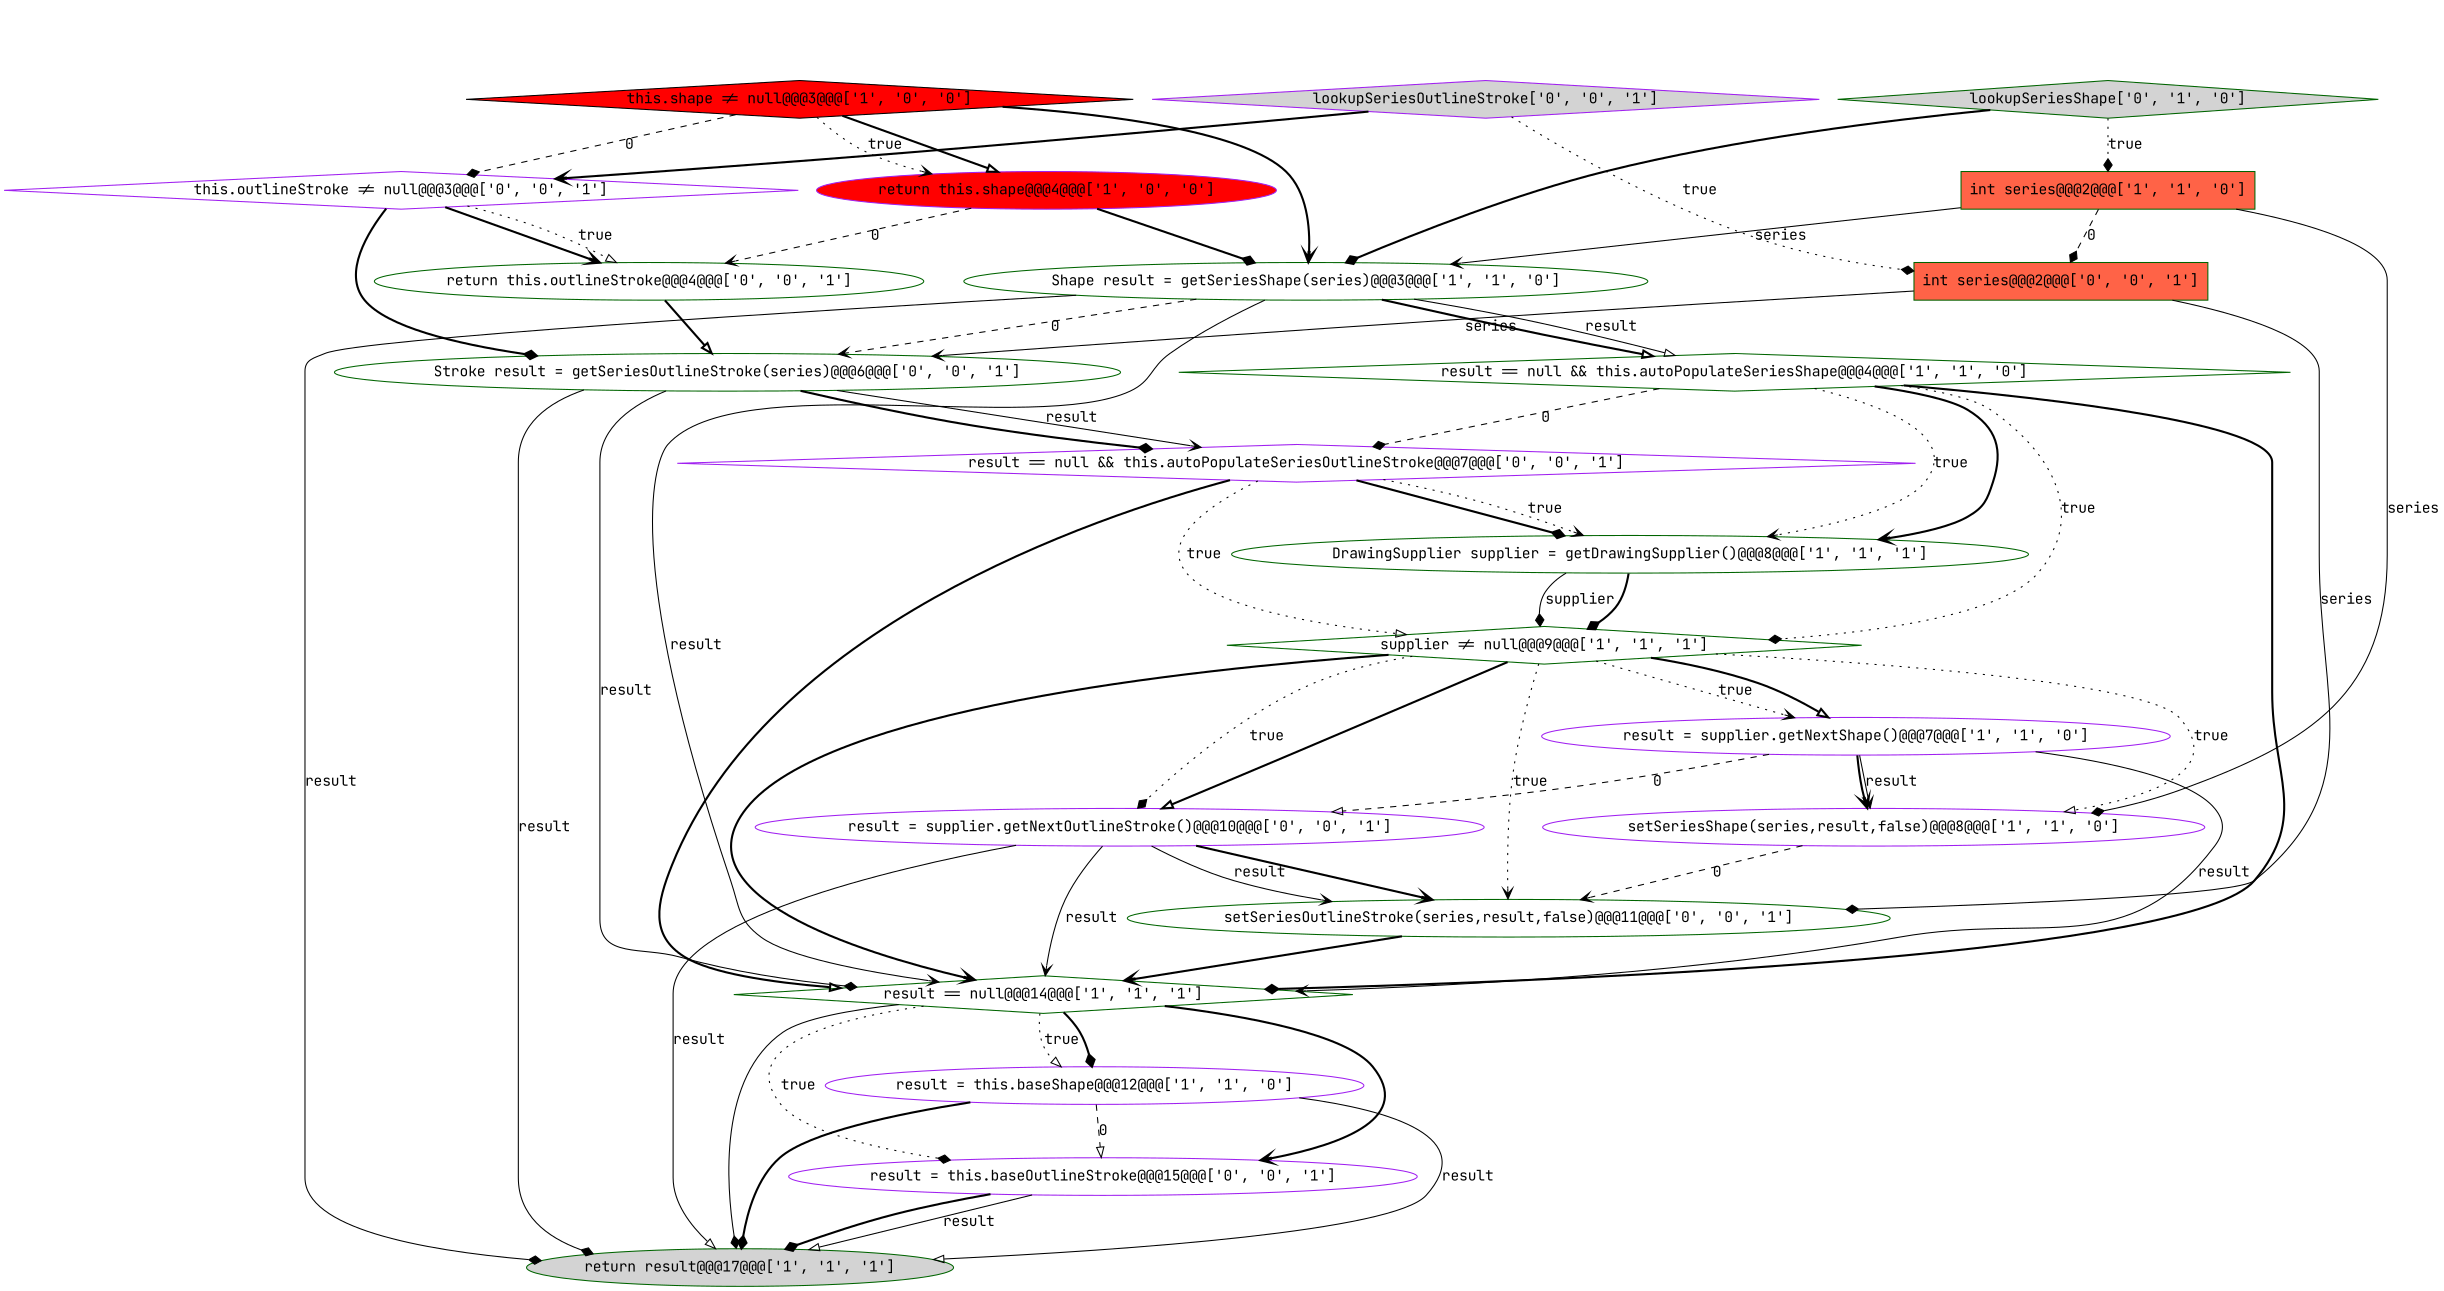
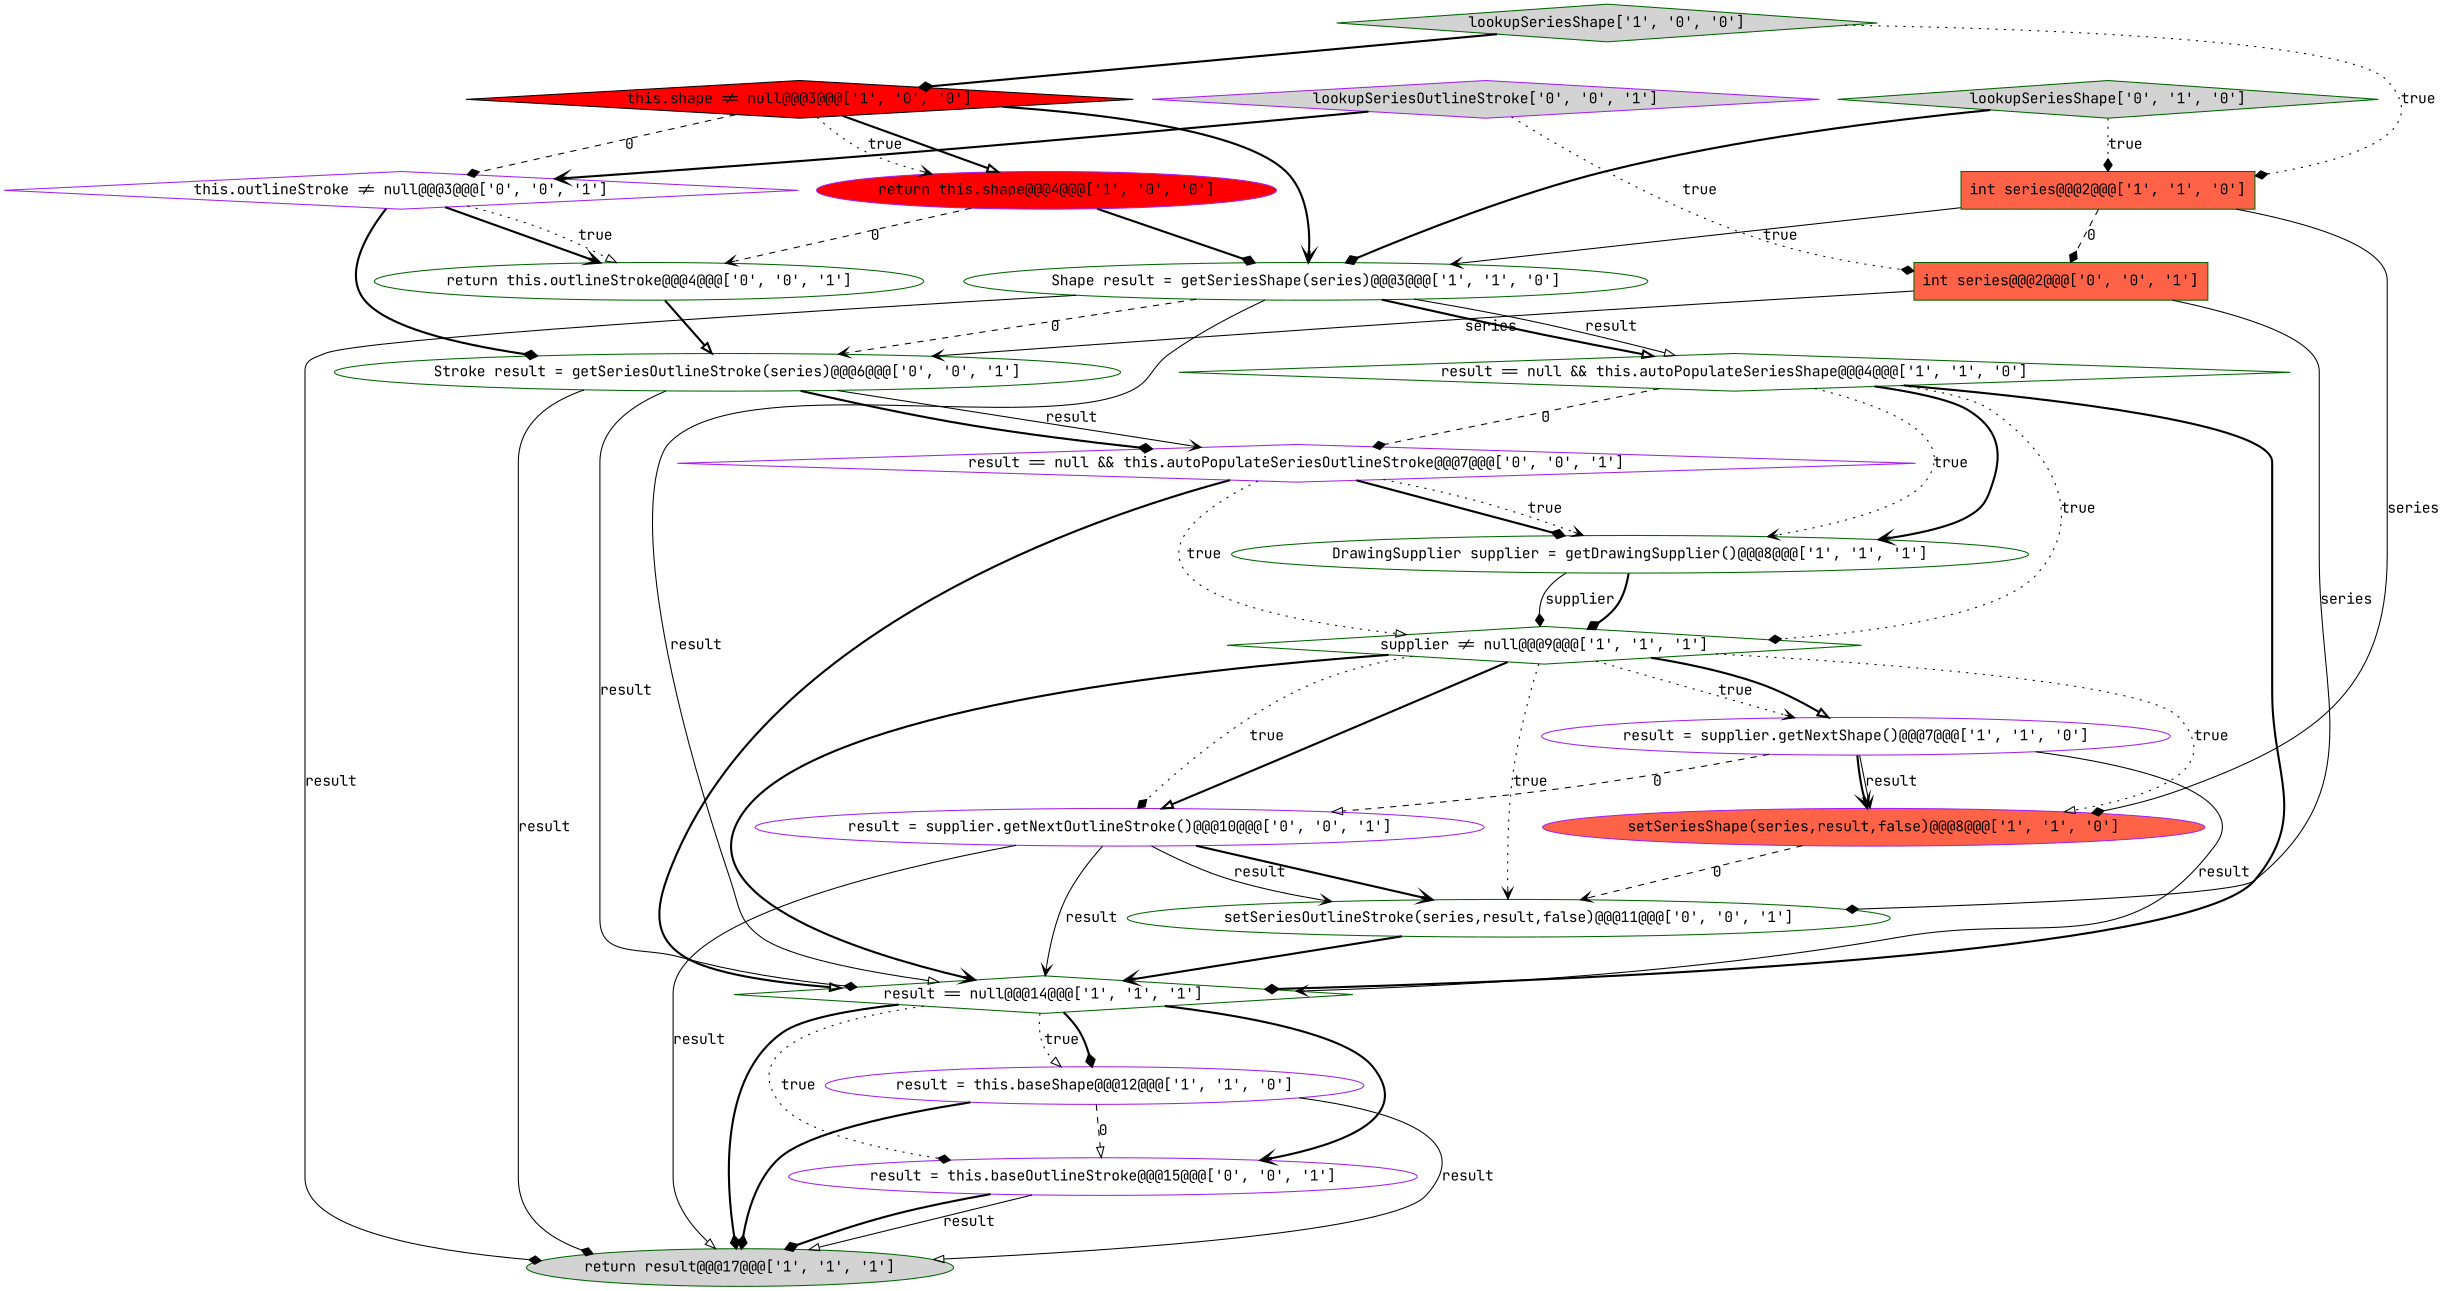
none -> (1607, 23)
(1781, 236) -> (1781, 236)
(658, 468) -> (658, 468)
(1874, 827) -> (1874, 827)
(751, 1070) -> (751, 1070)
